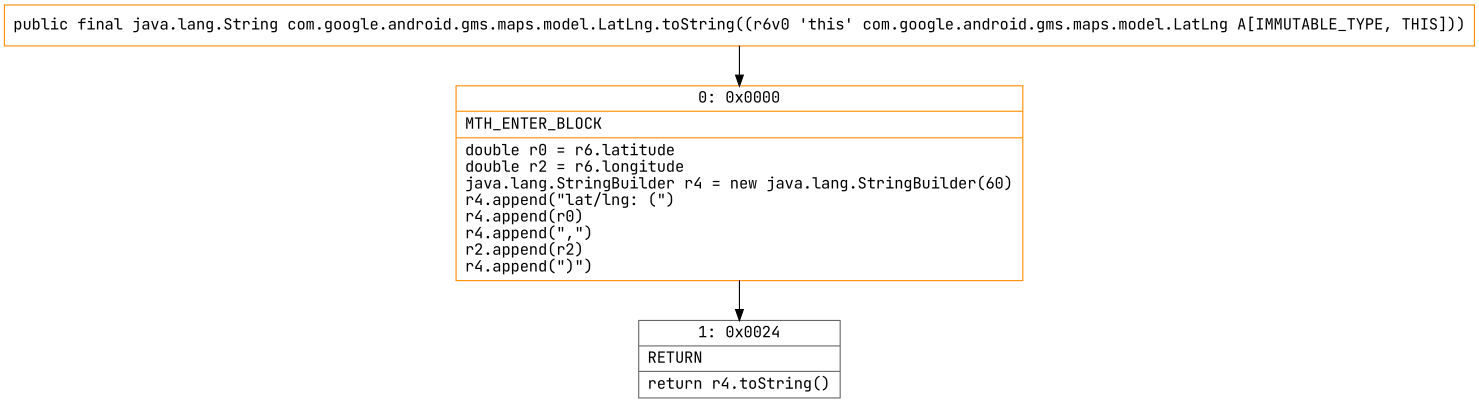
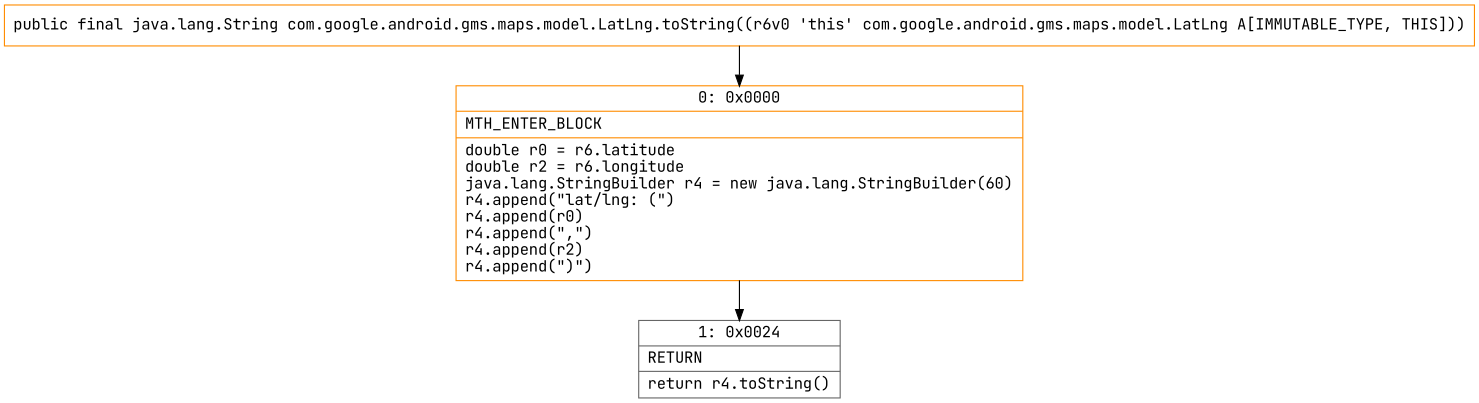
(525, 250) -> (525, 250)
